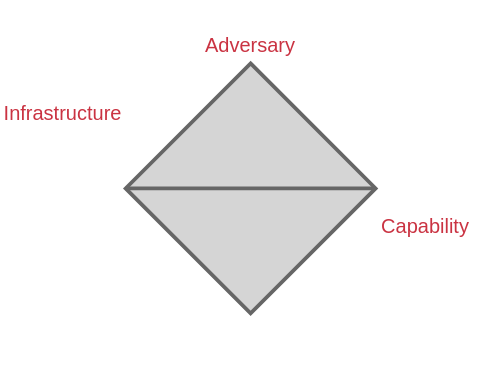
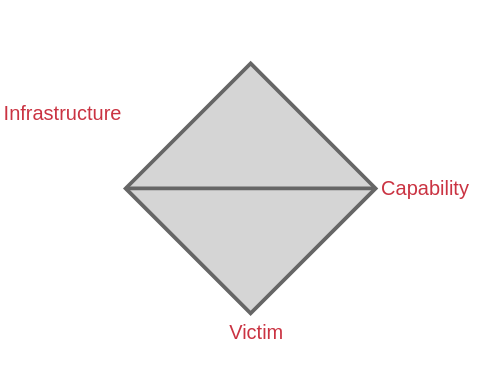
(251, 44) -> none
(426, 226) -> (426, 188)
none -> (257, 332)
